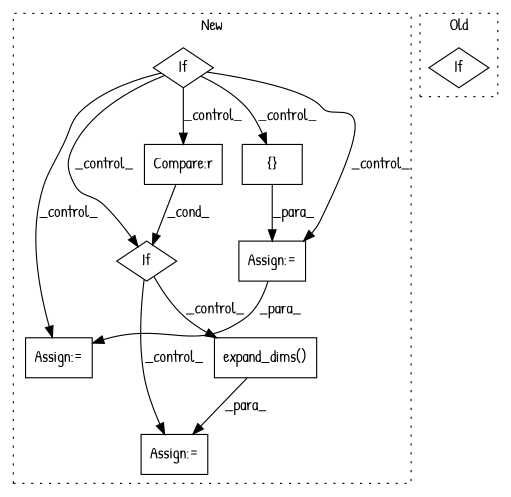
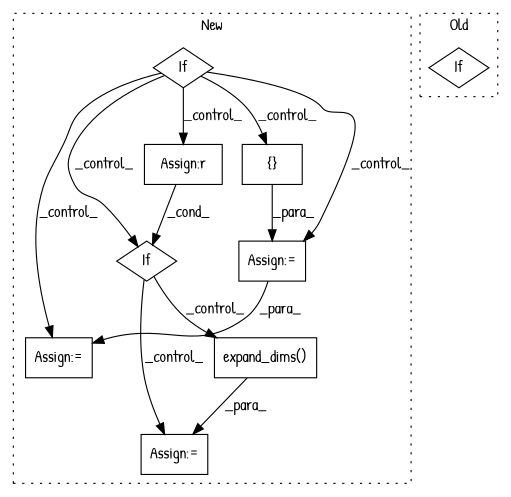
(183, 164) -> (183, 164)
